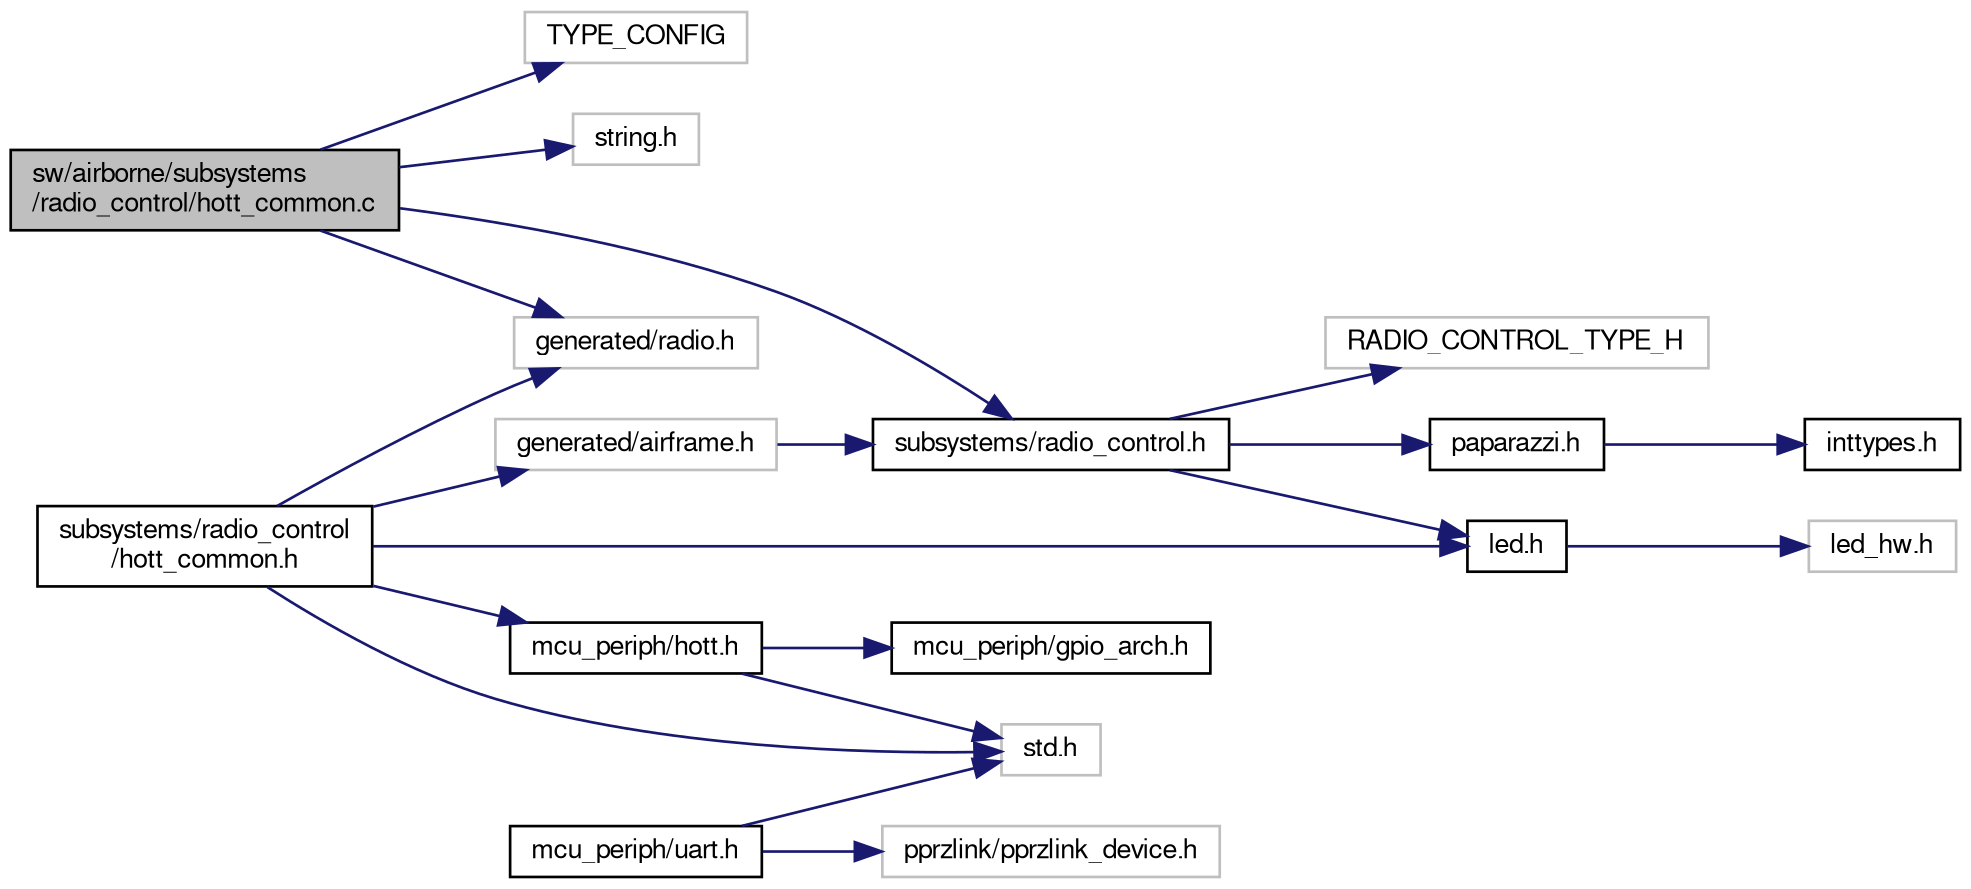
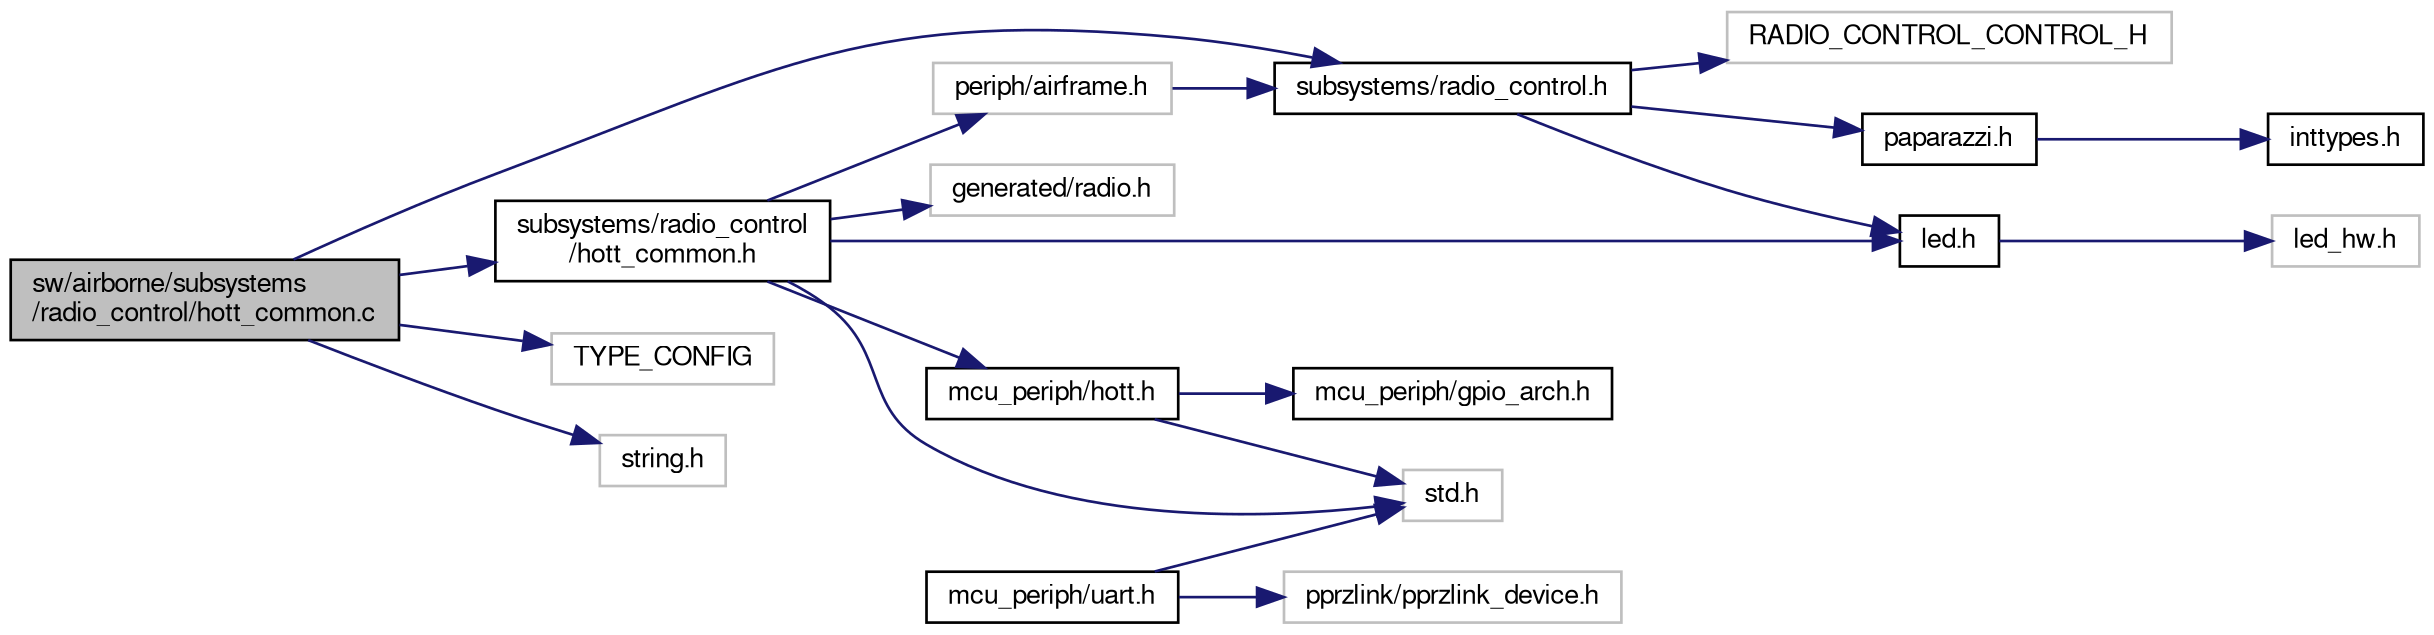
(428, 269) -> (434, 270)
(1517, 343) -> (1949, 37)
(636, 445) -> (1052, 88)
